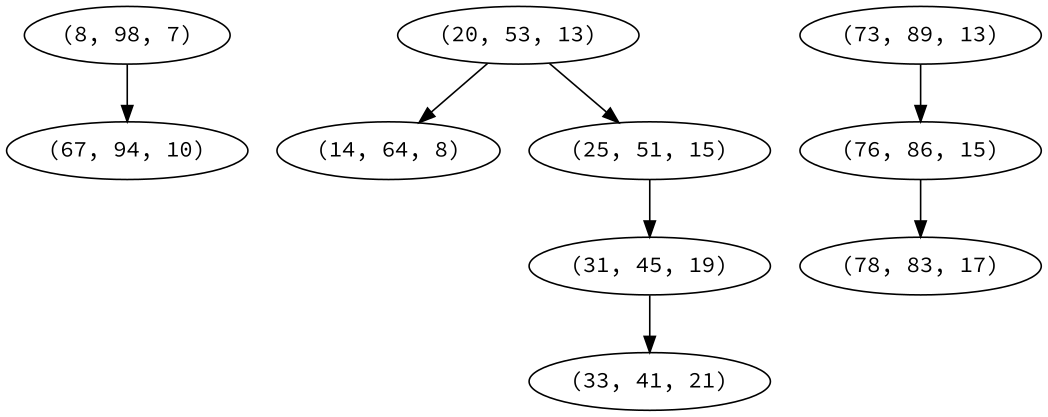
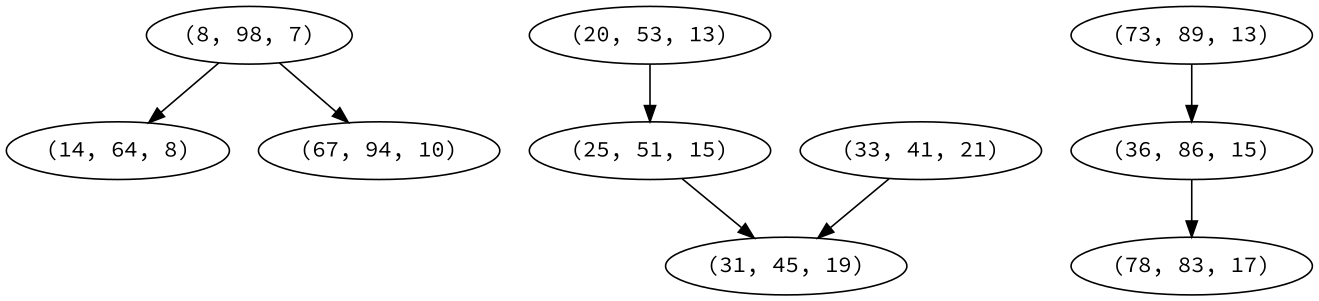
(459, 88) -> (190, 87)
(921, 151) -> (1192, 151)
(650, 316) -> (860, 203)
